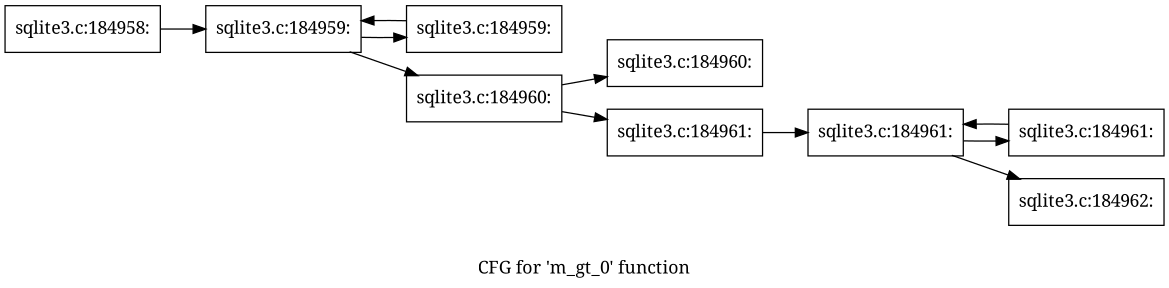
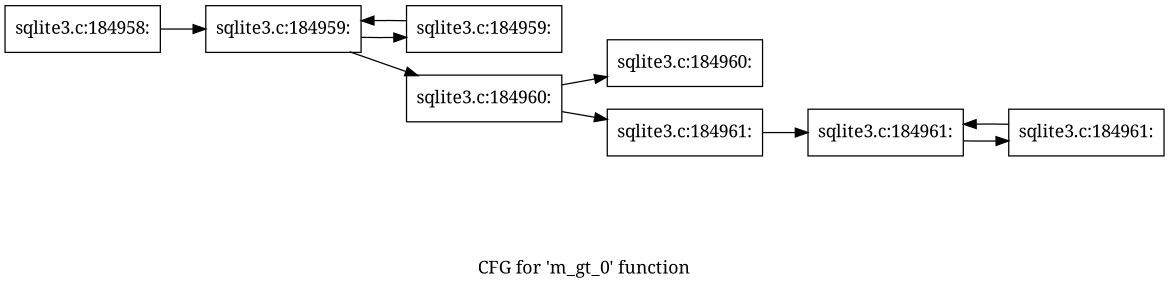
(1086, 202) -> none
